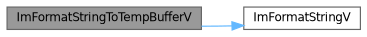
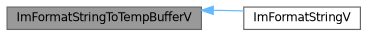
(217, 26) -> (229, 11)
